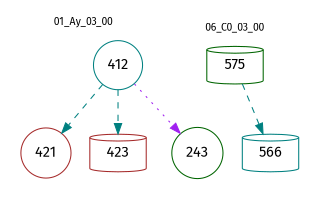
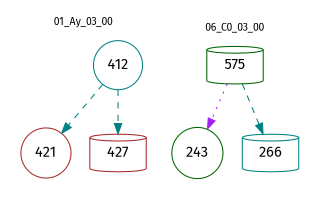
(148, 98) -> (219, 102)
(118, 153) -> (118, 153)
(271, 153) -> (271, 153)
